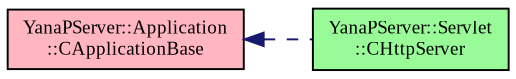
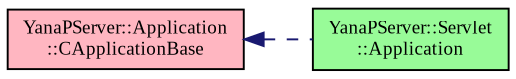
(411, 39) -> (411, 39)
